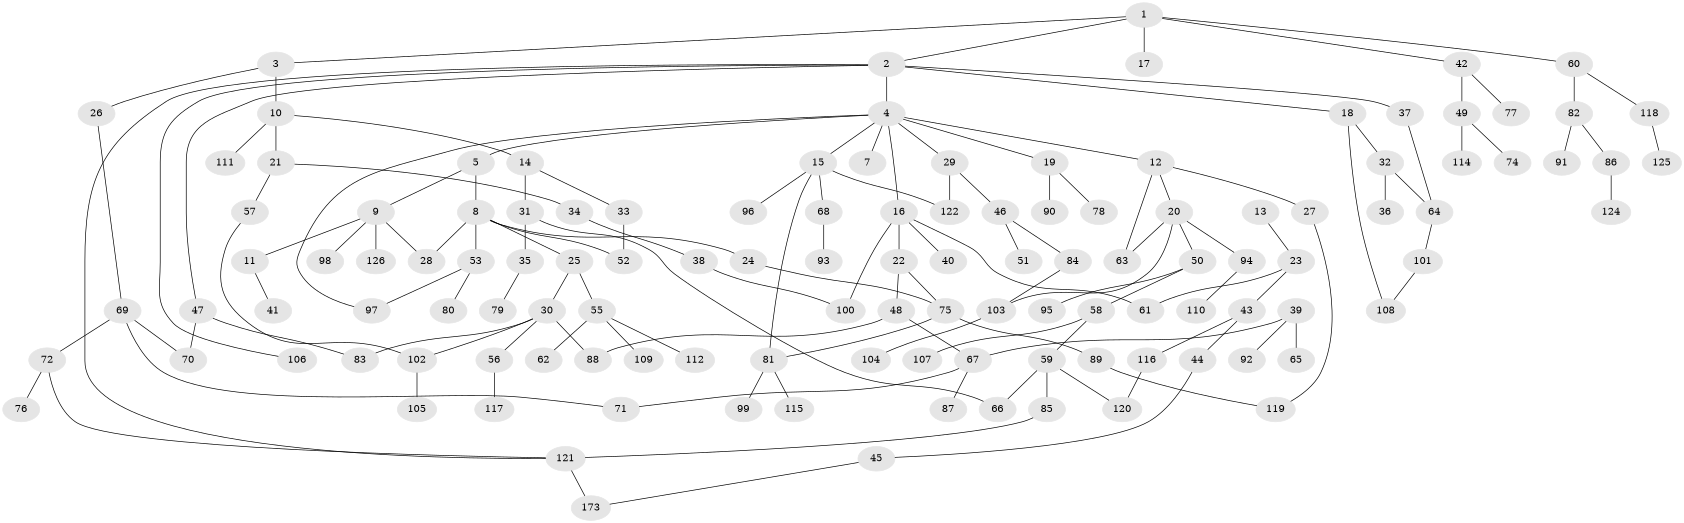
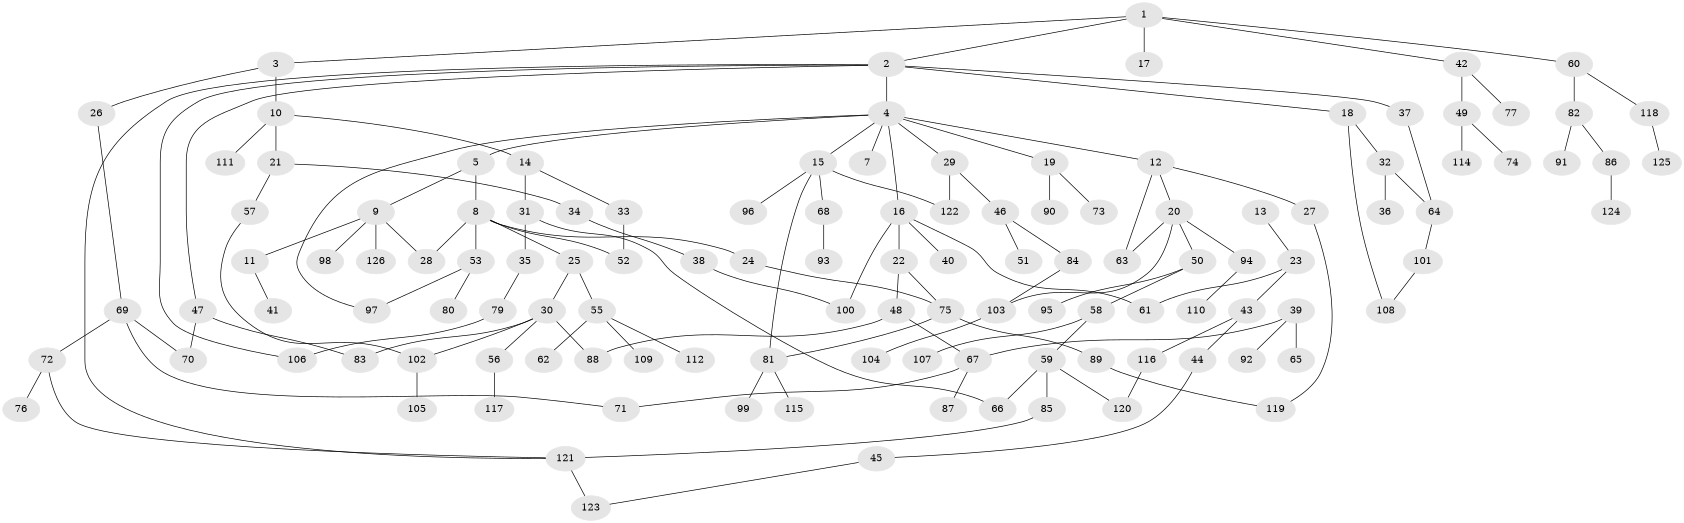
(1099, 212) -> (1099, 212)
none -> (399, 338)
(591, 508) -> (591, 508)
